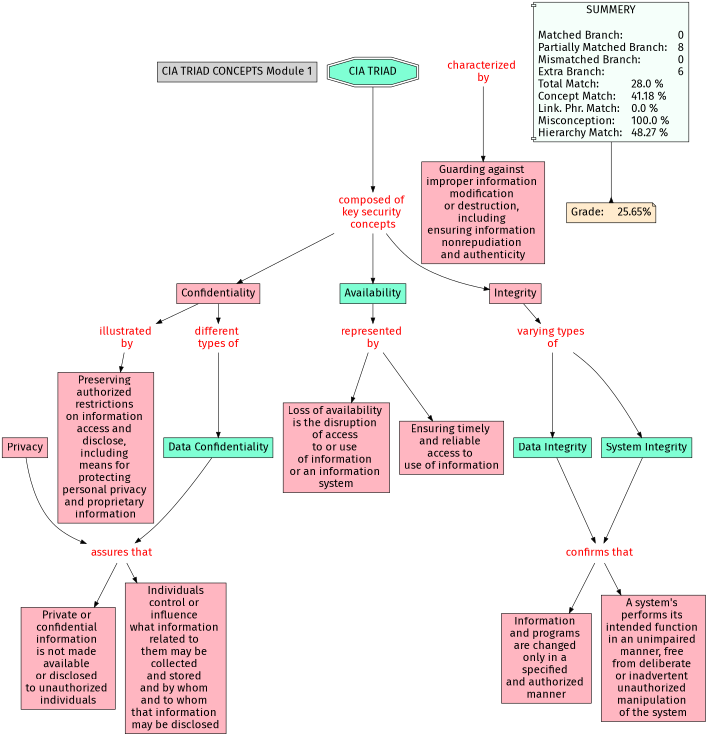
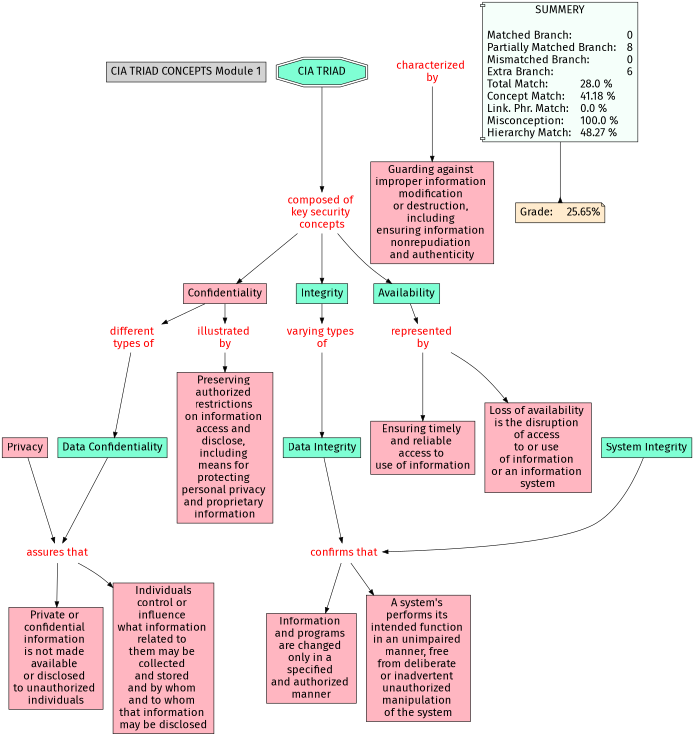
(515, 294) -> (322, 294)
(610, 389) -> none
